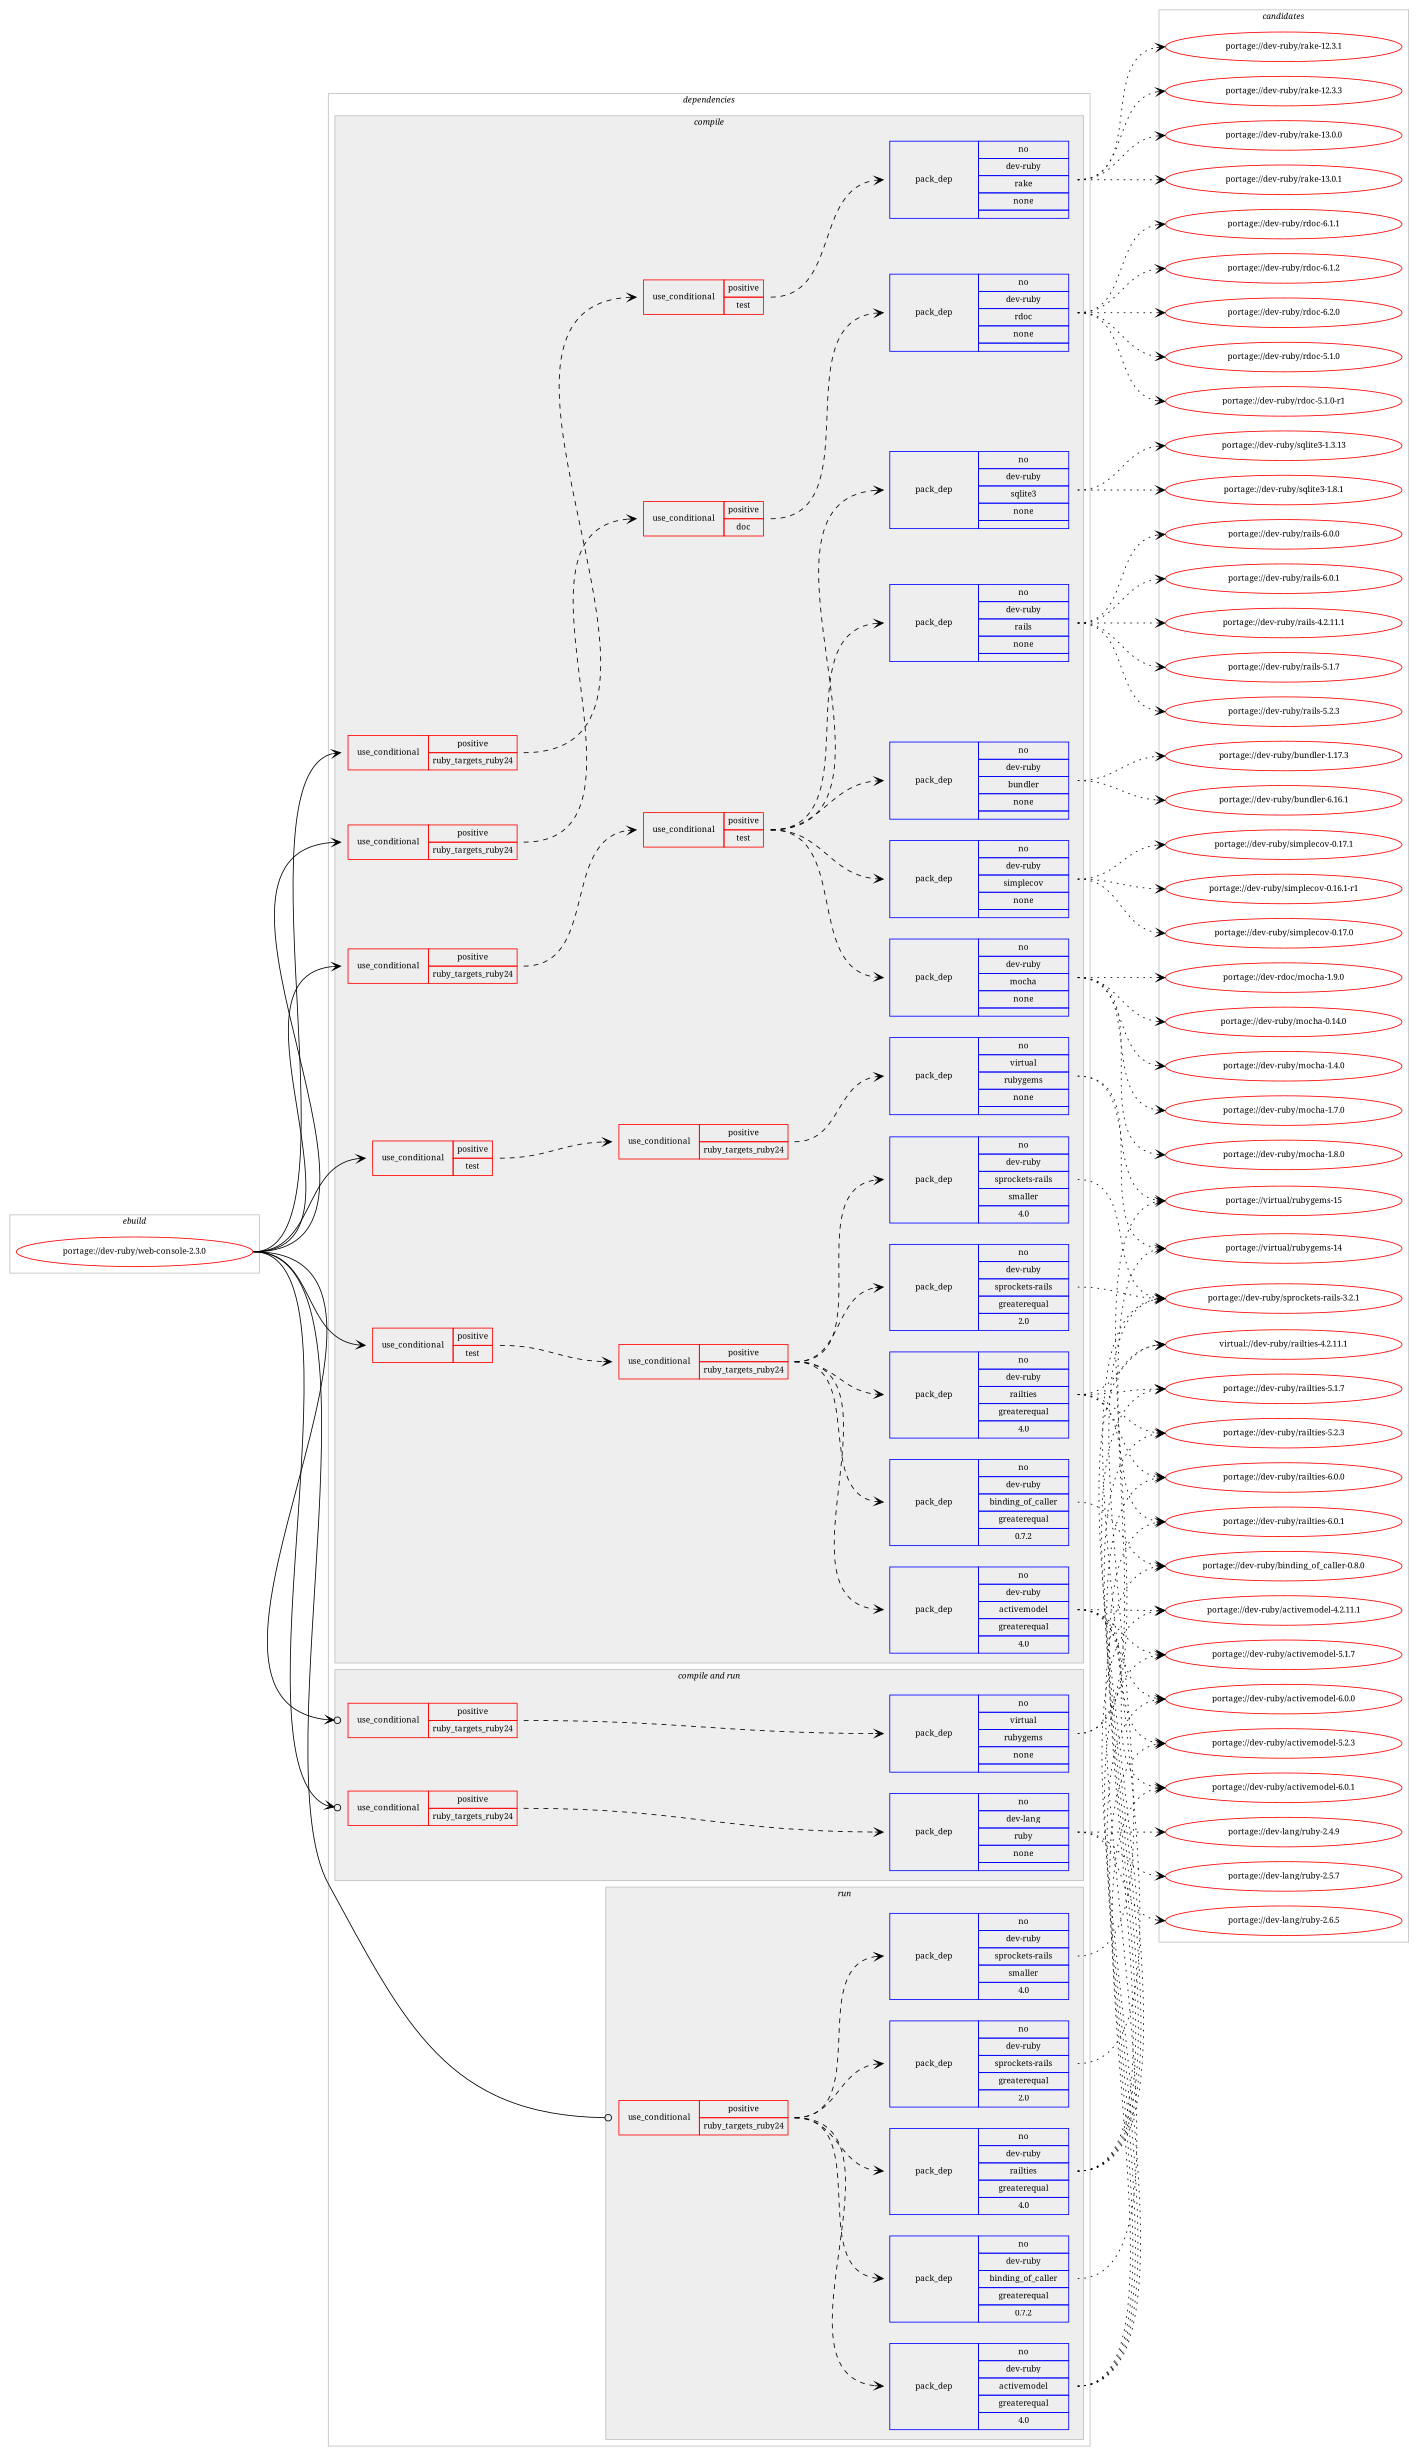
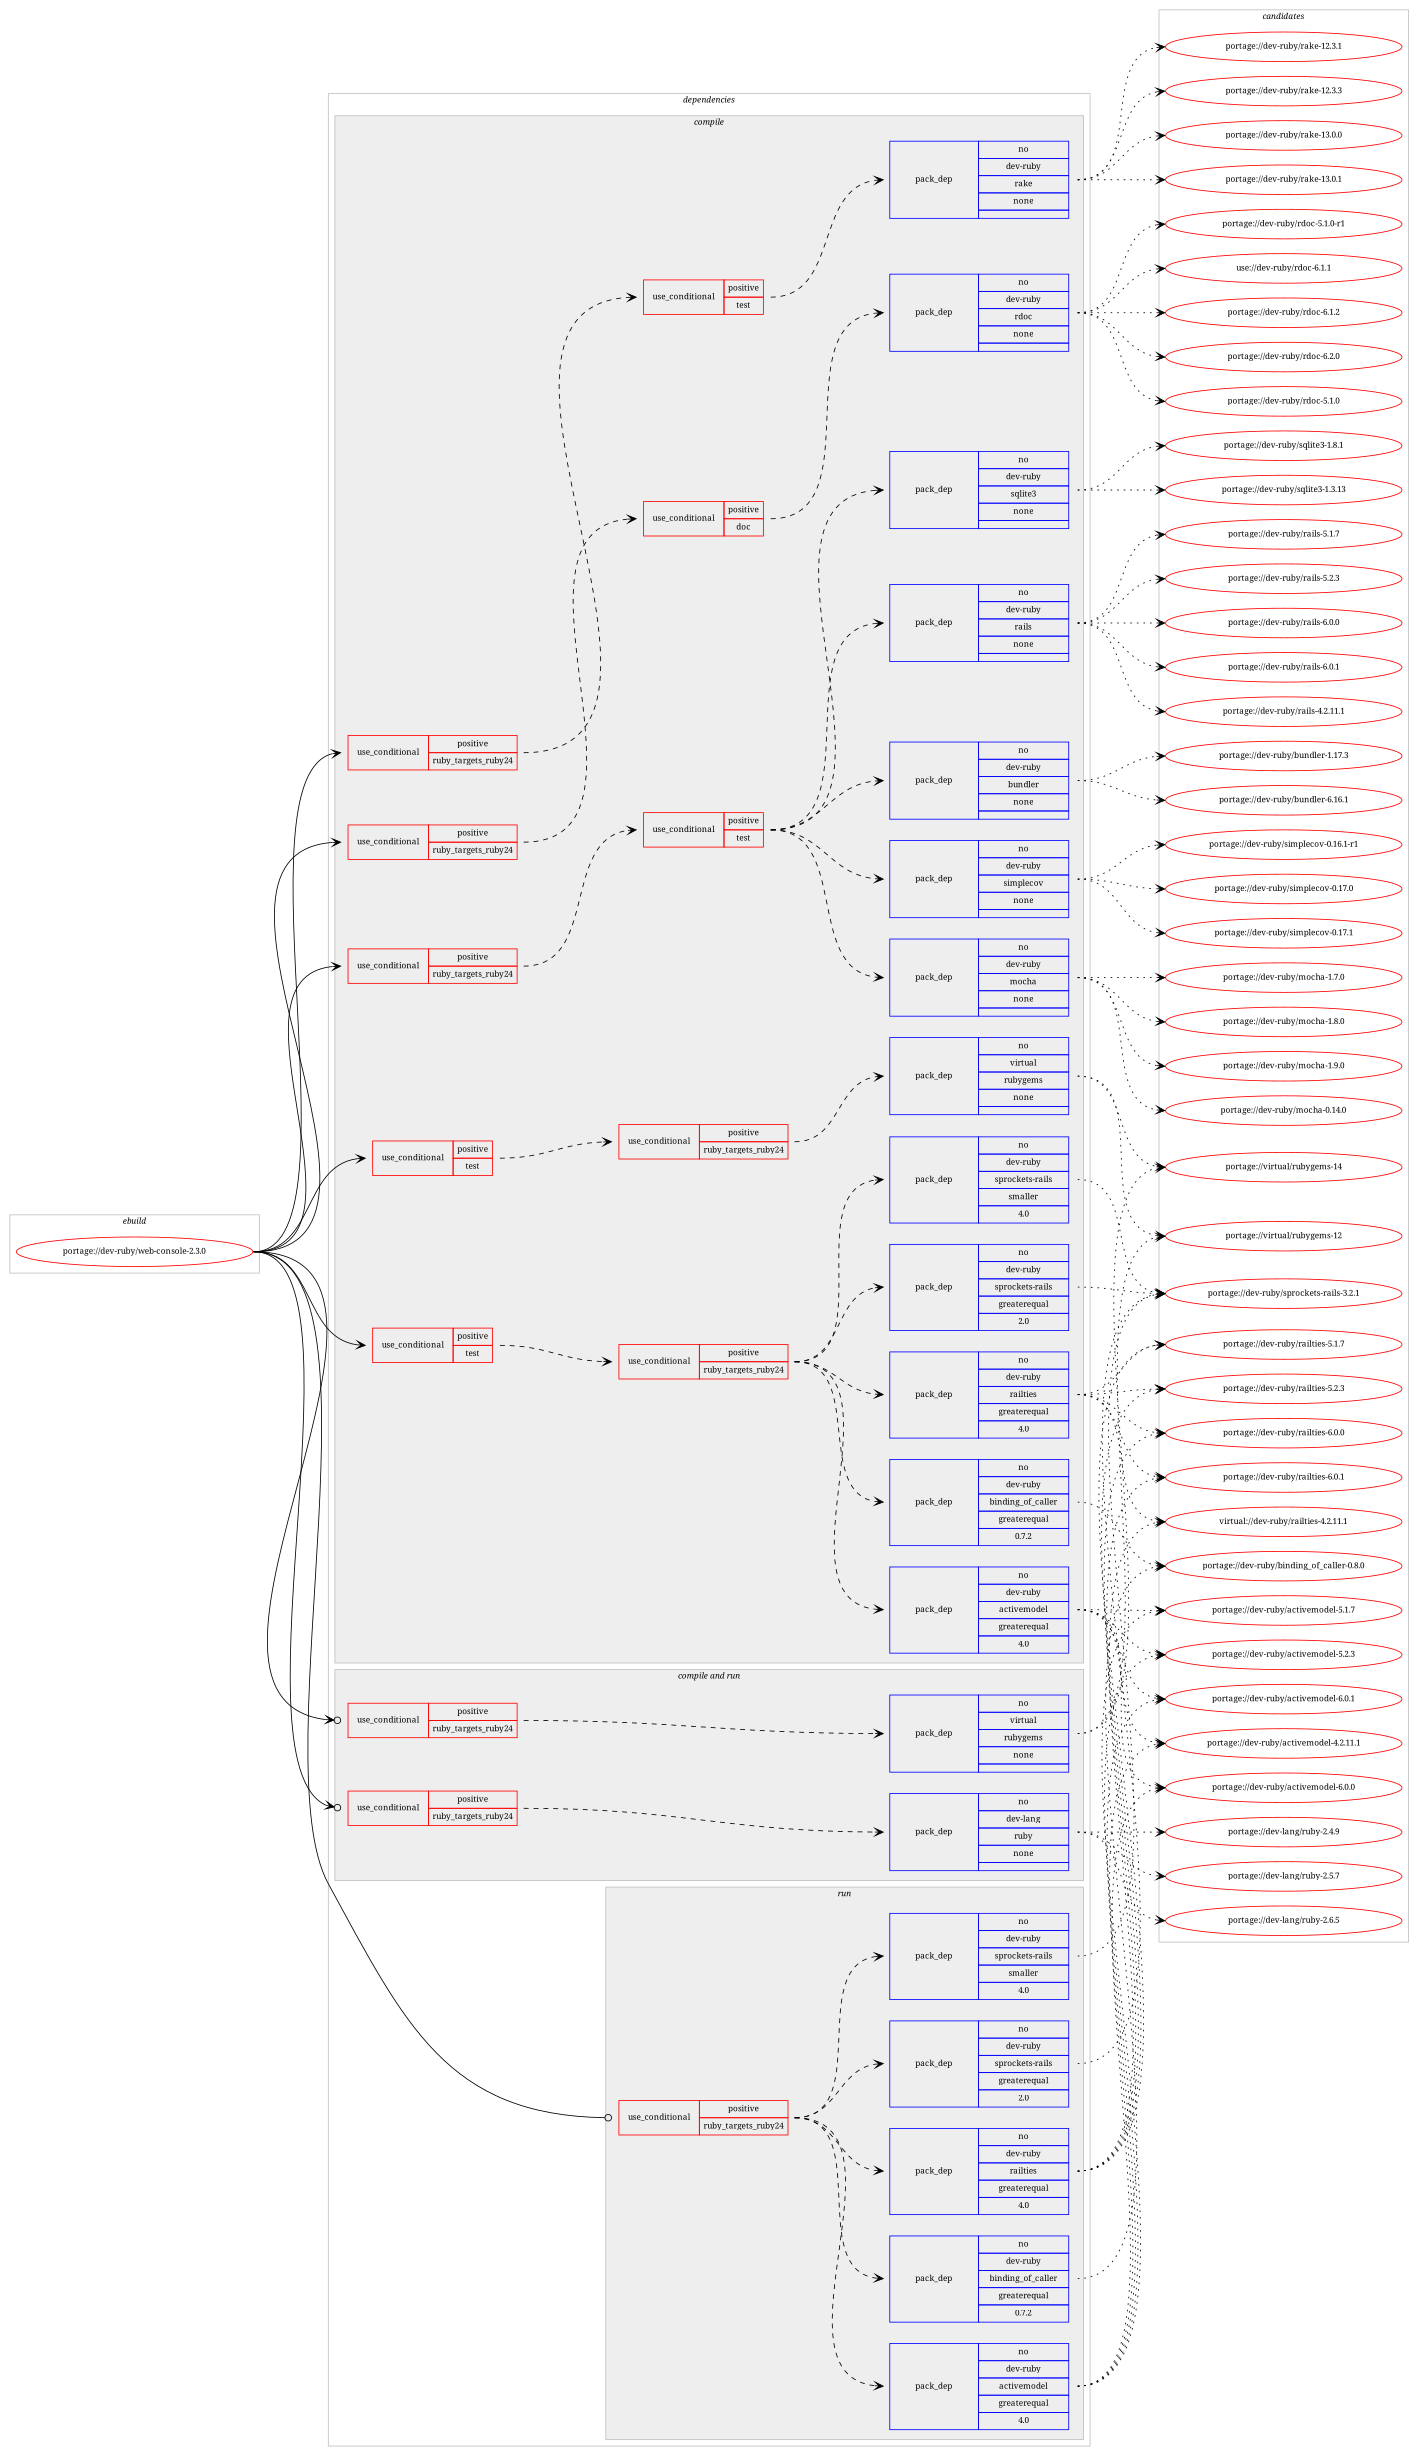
(1284, 224) -> (1284, 268)
(1284, 978) -> (1284, 1066)
(1284, 1066) -> none
(1284, 1201) -> (1284, 1236)
